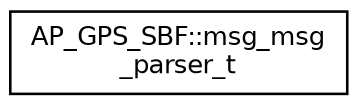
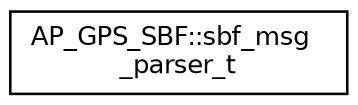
(179, 53) -> (179, 53)
